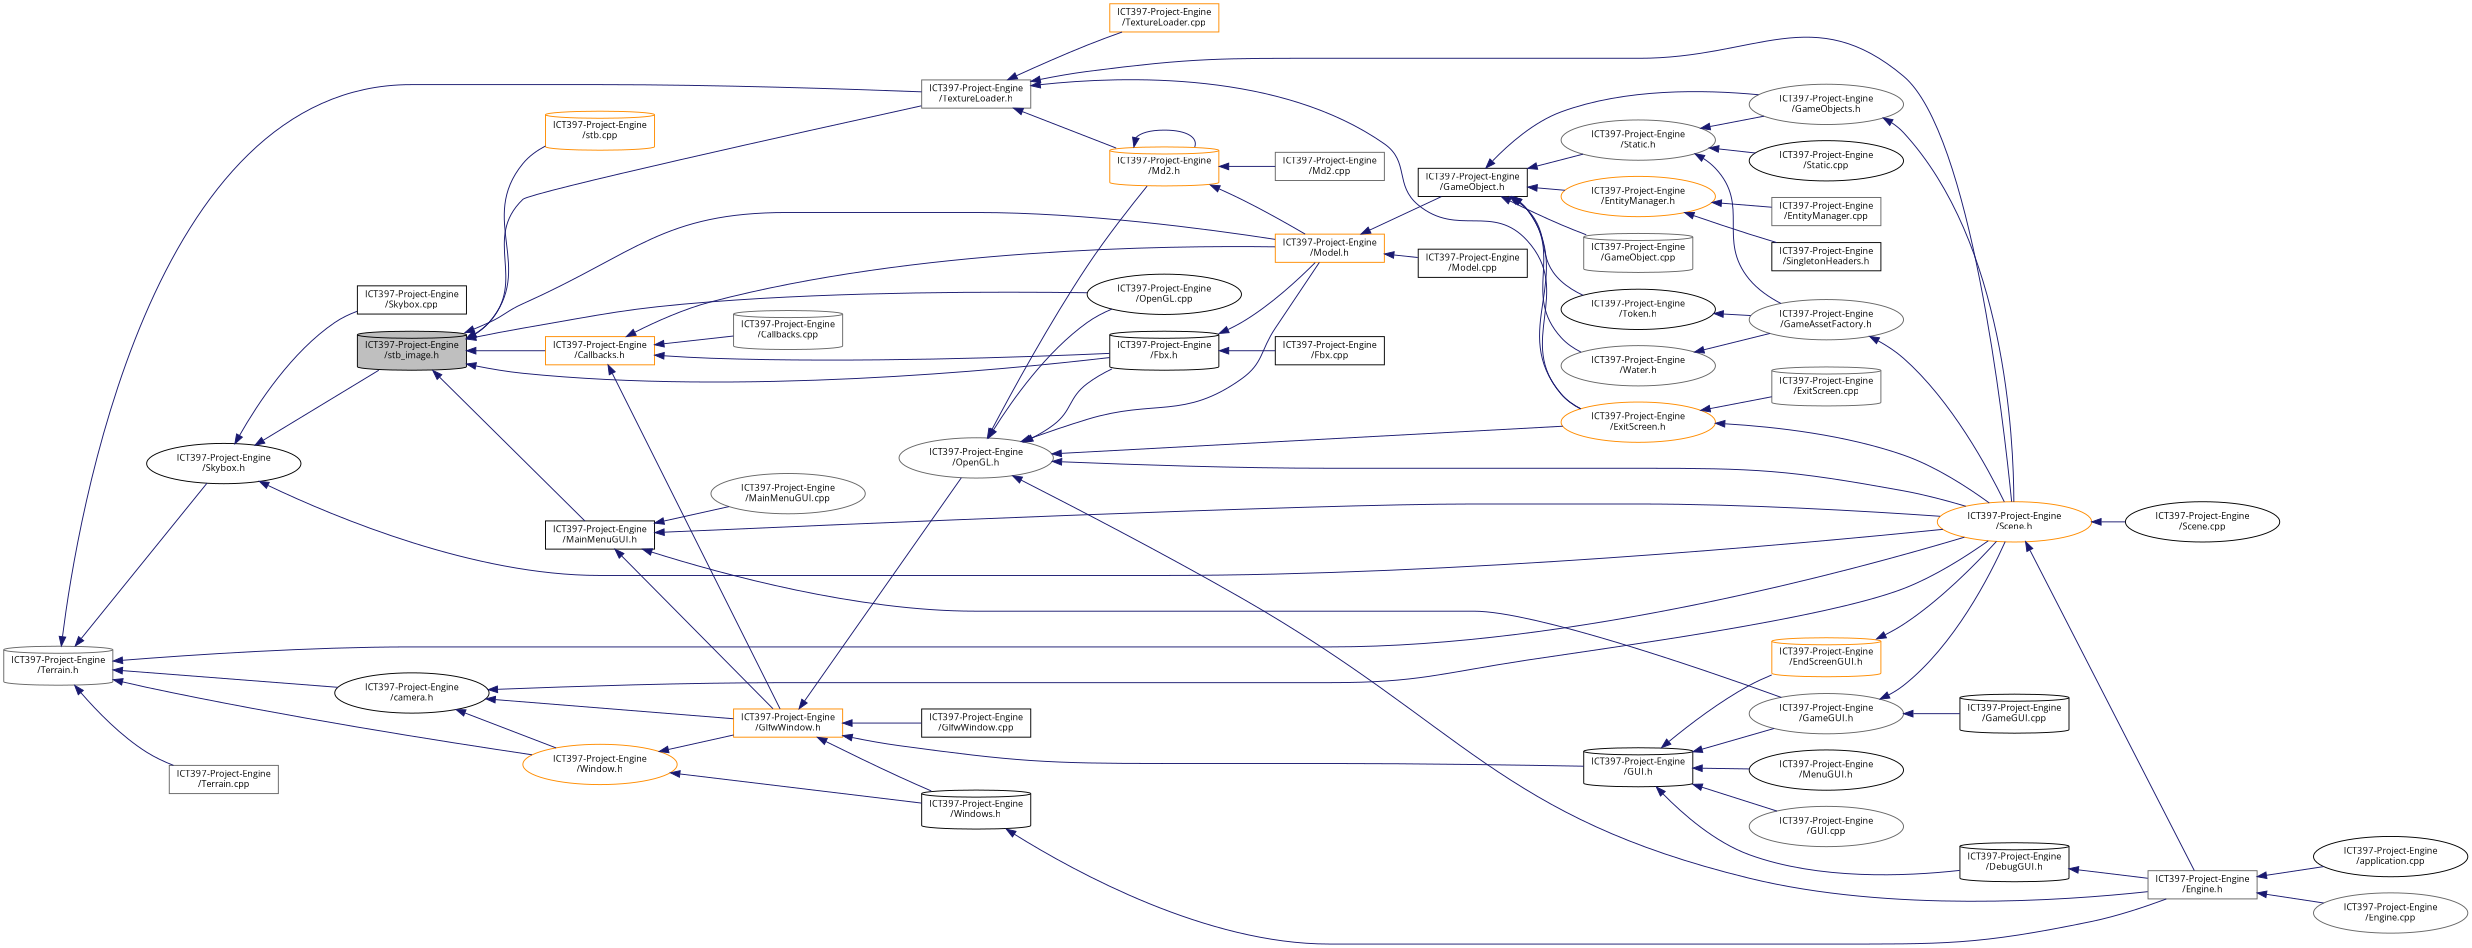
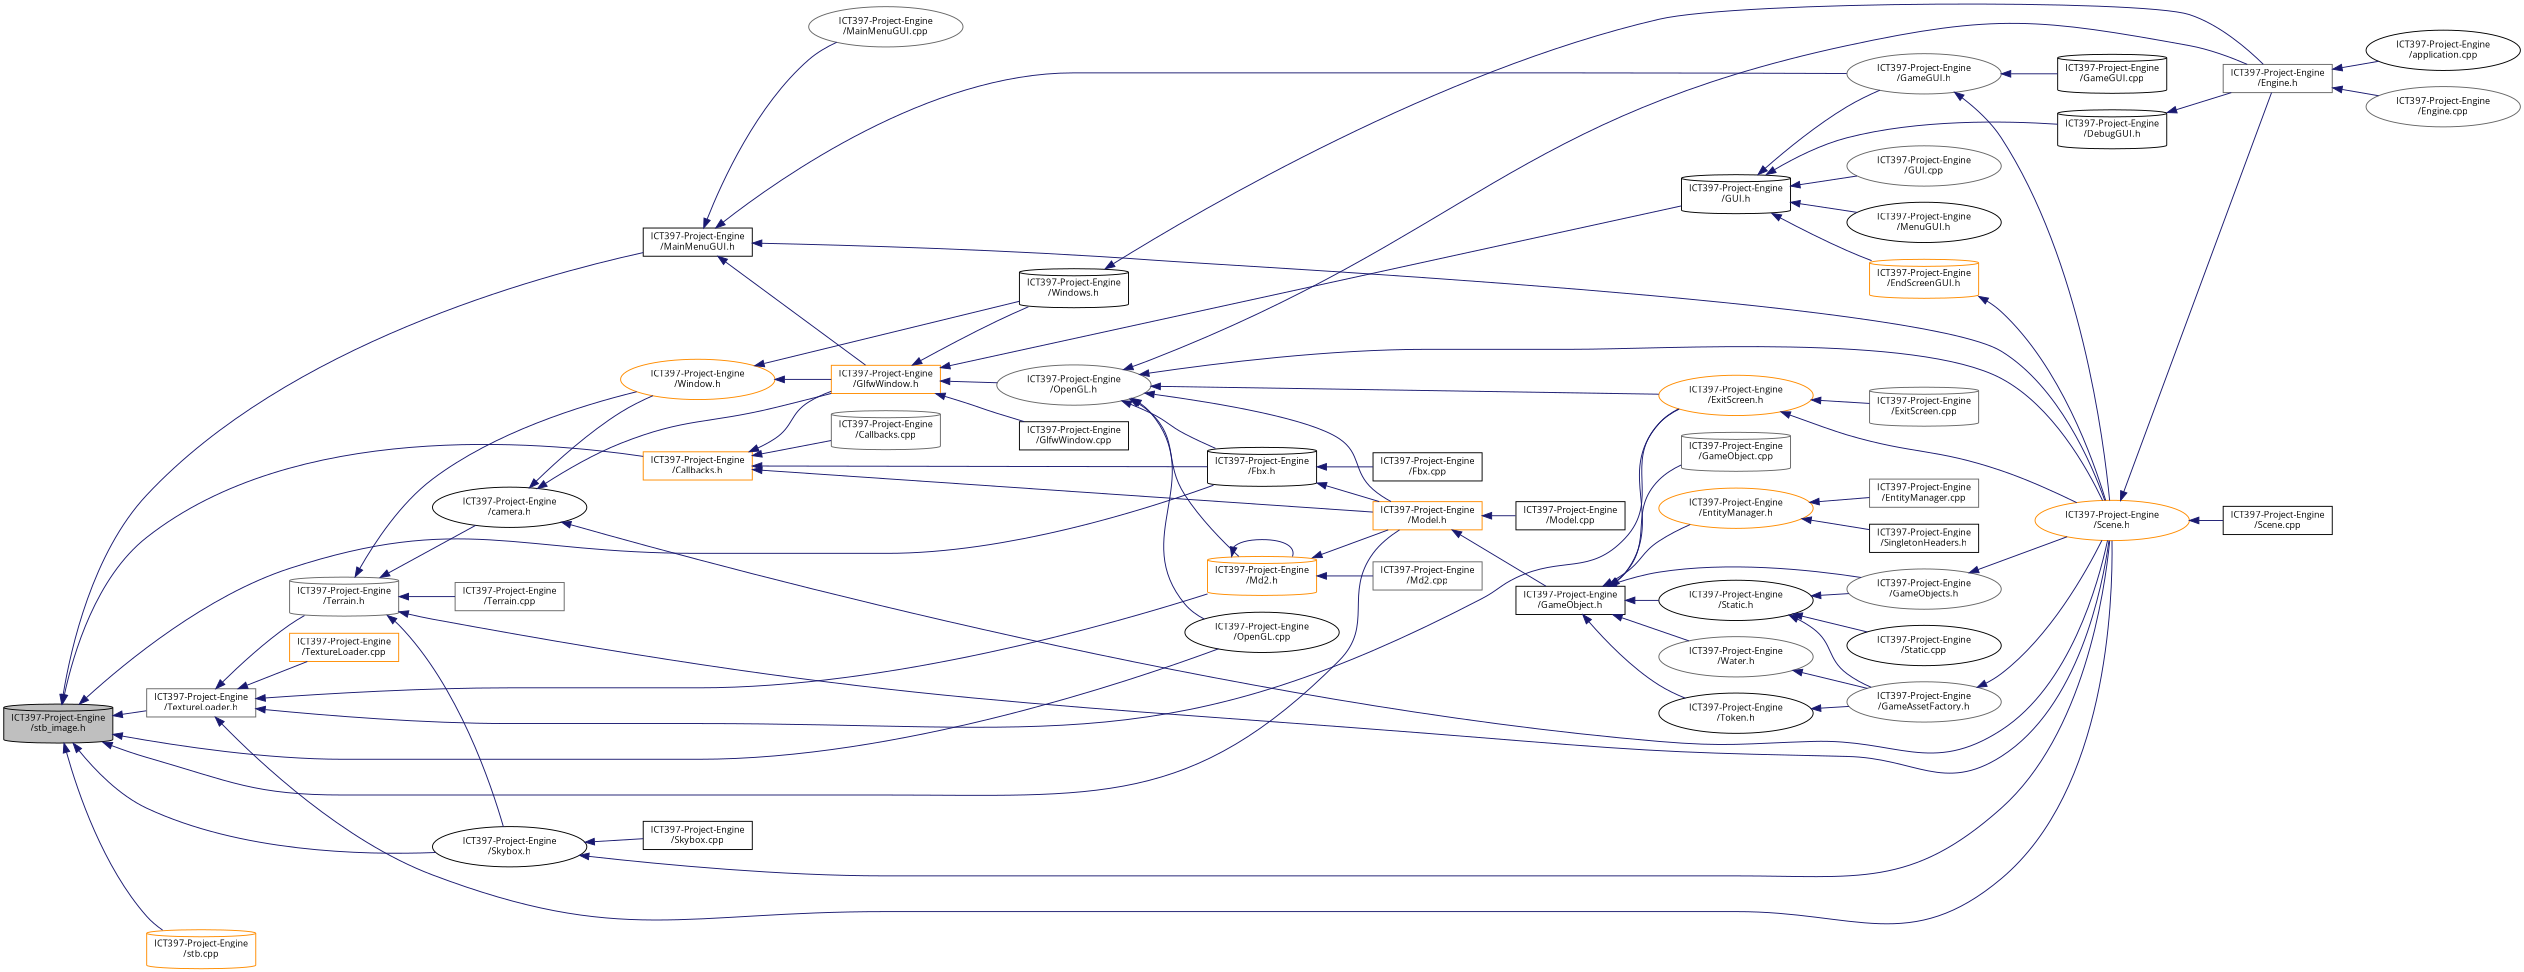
(317, 107) -> (262, 646)
(1638, 140) -> (1736, 600)
(321, 405) -> (244, 839)
(2203, 522) -> (2278, 520)
